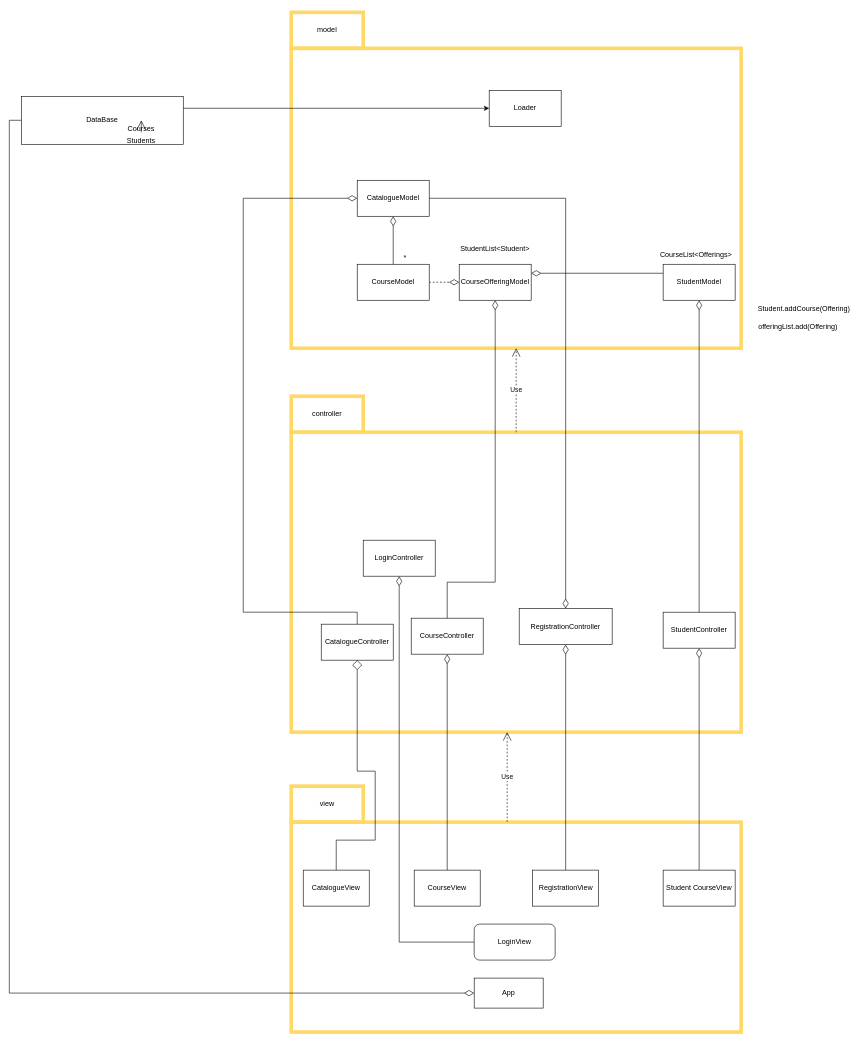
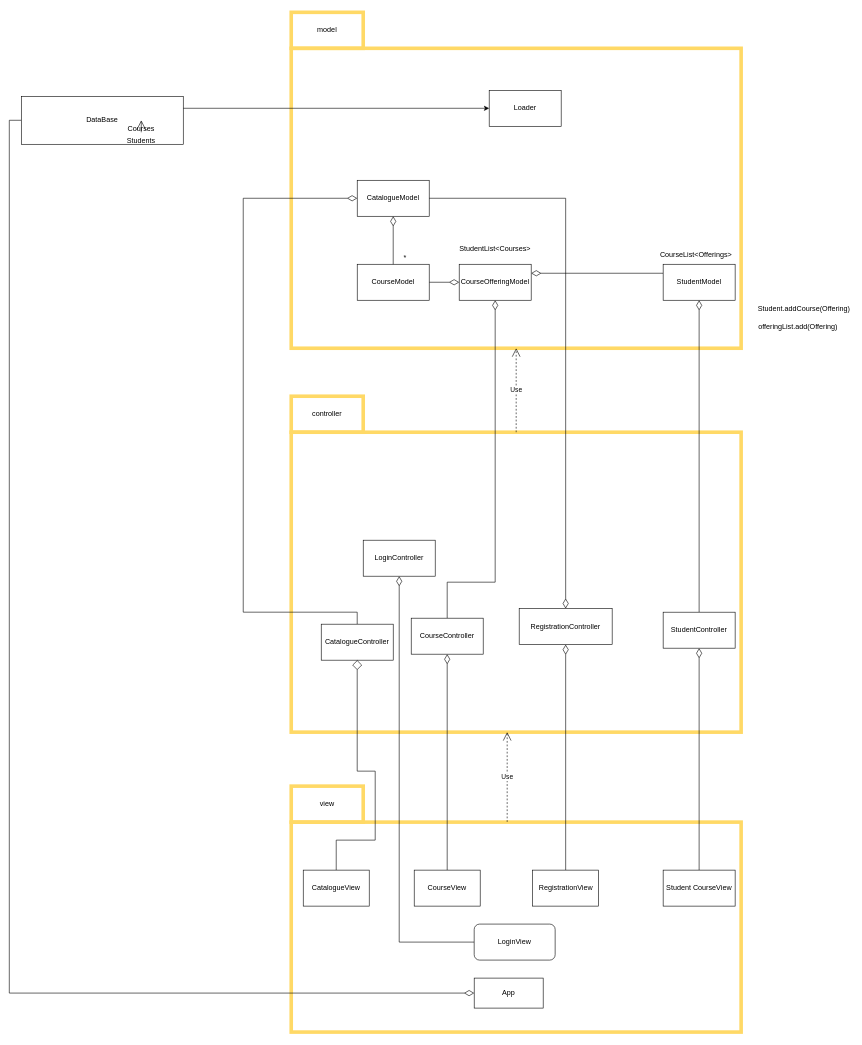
(495, 249) -> (495, 249)
(438, 282) -> (438, 282)
